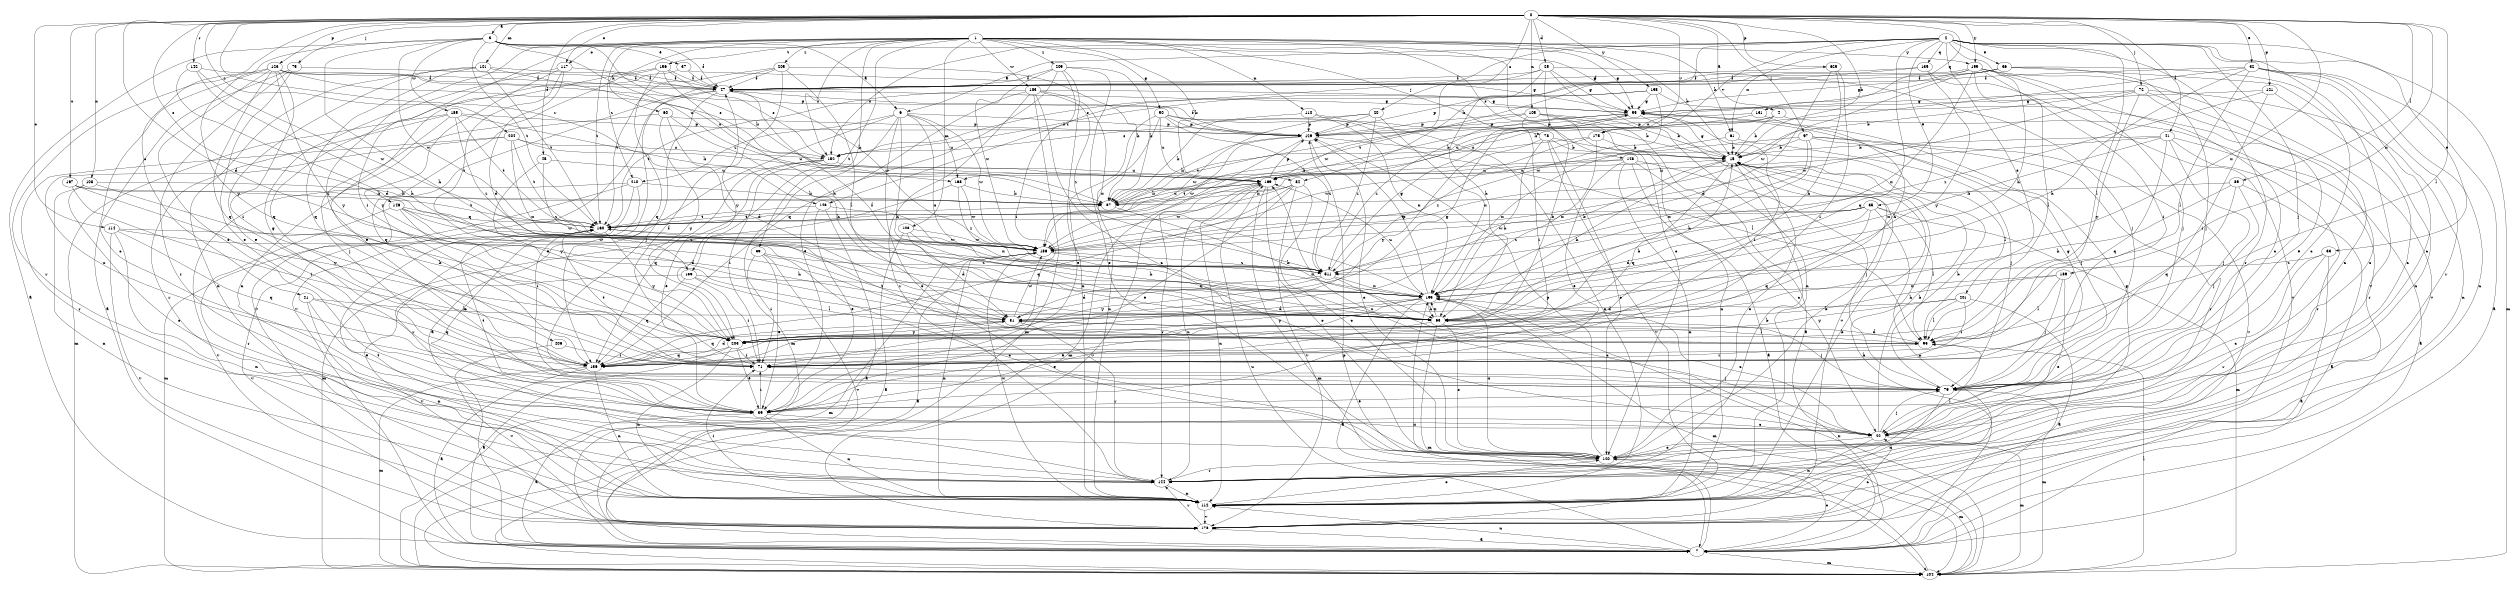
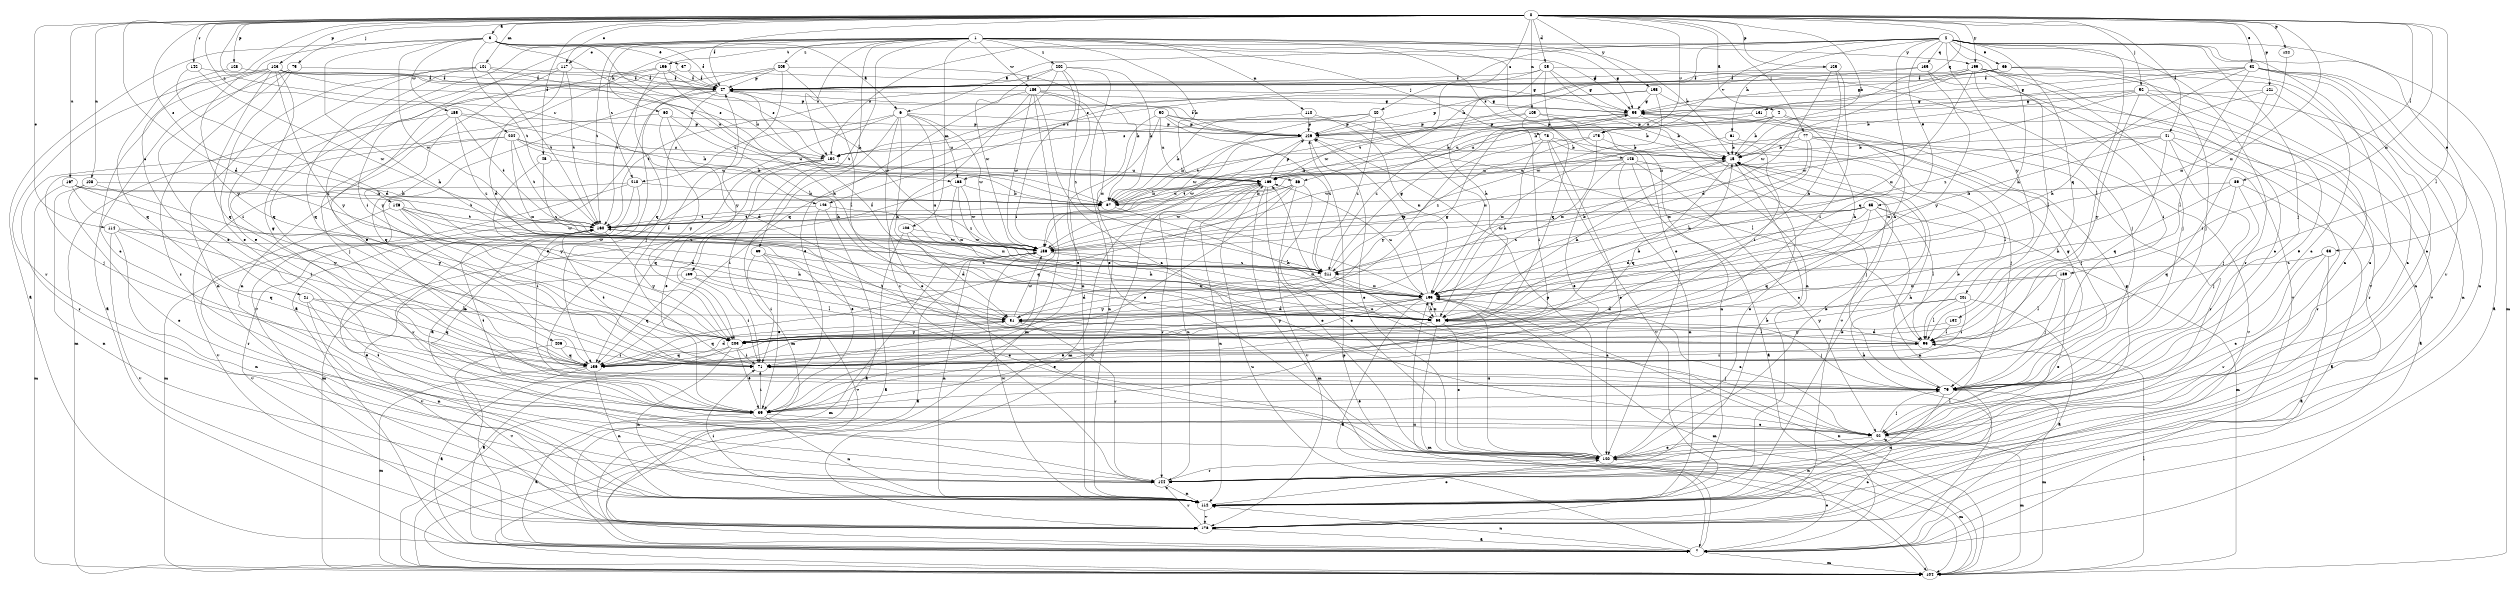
none -> (1099, 20)
(1376, 41) -> none
(1081, 53) -> none
none -> (2286, 53)
none -> (234, 67)
(1059, 67) -> (1059, 67)
(1834, 67) -> (1834, 67)
(757, 78) -> (757, 78)
(1748, 90) -> (1748, 90)
(2141, 90) -> (2141, 90)
(1691, 129) -> (1959, 90)
(1806, 136) -> (1806, 136)
(2018, 171) -> (2018, 171)
none -> (808, 174)
none -> (1013, 178)
(1298, 182) -> (1298, 182)
(441, 195) -> (573, 148)
(470, 217) -> (470, 217)
(1553, 217) -> (1553, 217)
(1967, 236) -> none
(104, 263) -> (104, 263)
(440, 263) -> (440, 263)
none -> (1159, 269)
(1328, 275) -> (1328, 275)
(1011, 302) -> (1733, 261)
(296, 309) -> (296, 309)
none -> (1953, 321)
(1800, 347) -> none
none -> (569, 358)
(1640, 403) -> none
(414, 404) -> none
none -> (385, 570)
